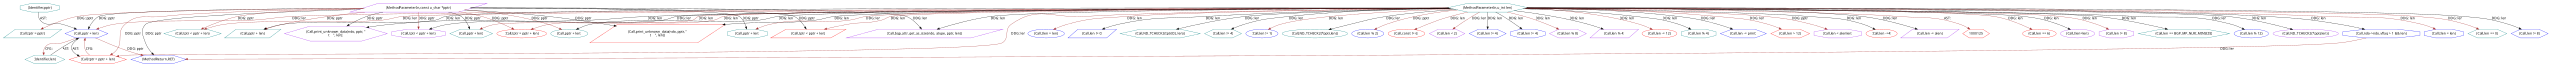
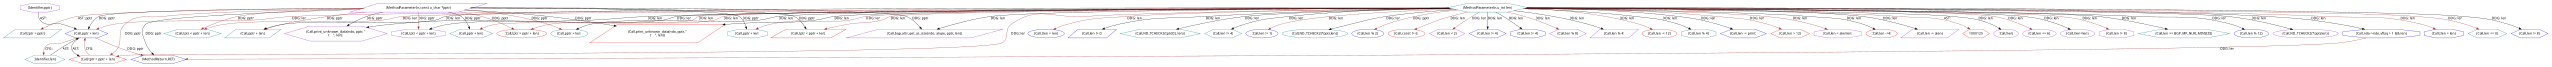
(40, 8) -> (40, 8)
(85, 18) -> (85, 18)
(920, 18) -> (920, 18)
(1800, 18) -> (1800, 18)
none -> (2006, 34)
(2039, 34) -> (2039, 34)
